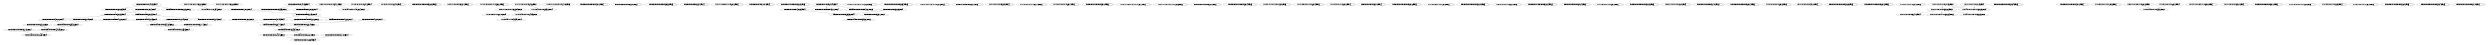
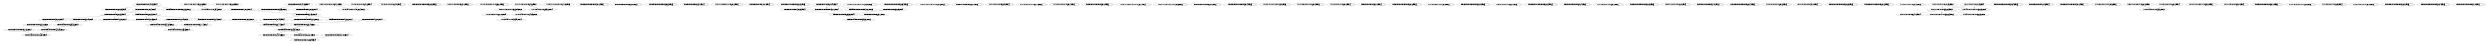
none -> (2039, 5)
